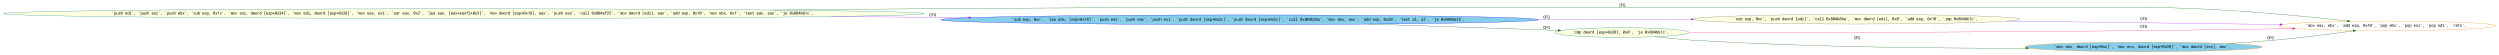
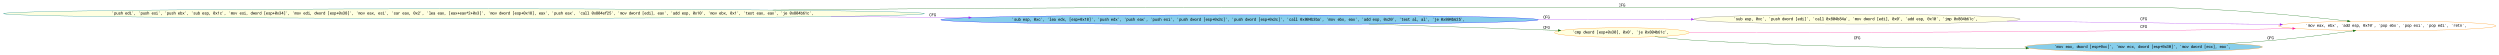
(1622, 33) -> (1622, 33)
